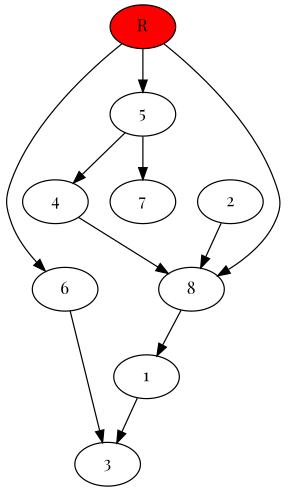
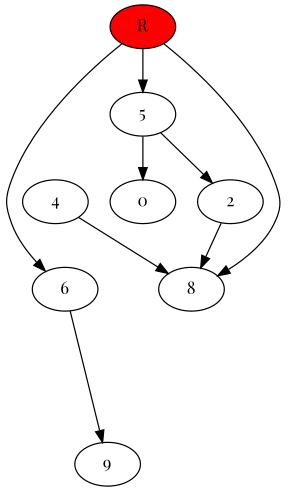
(104, 154) -> (182, 154)
(143, 202) -> (143, 202)
(147, 377) -> none
(108, 464) -> (108, 464)
